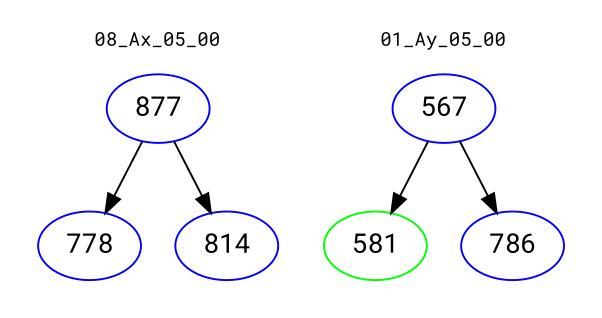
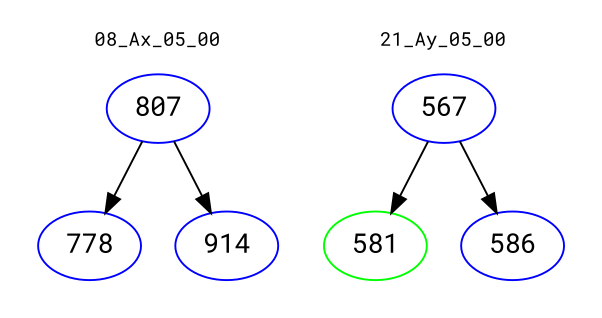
(444, 41) -> (444, 41)
(158, 109) -> (158, 109)
(227, 246) -> (227, 246)
(513, 246) -> (513, 246)
